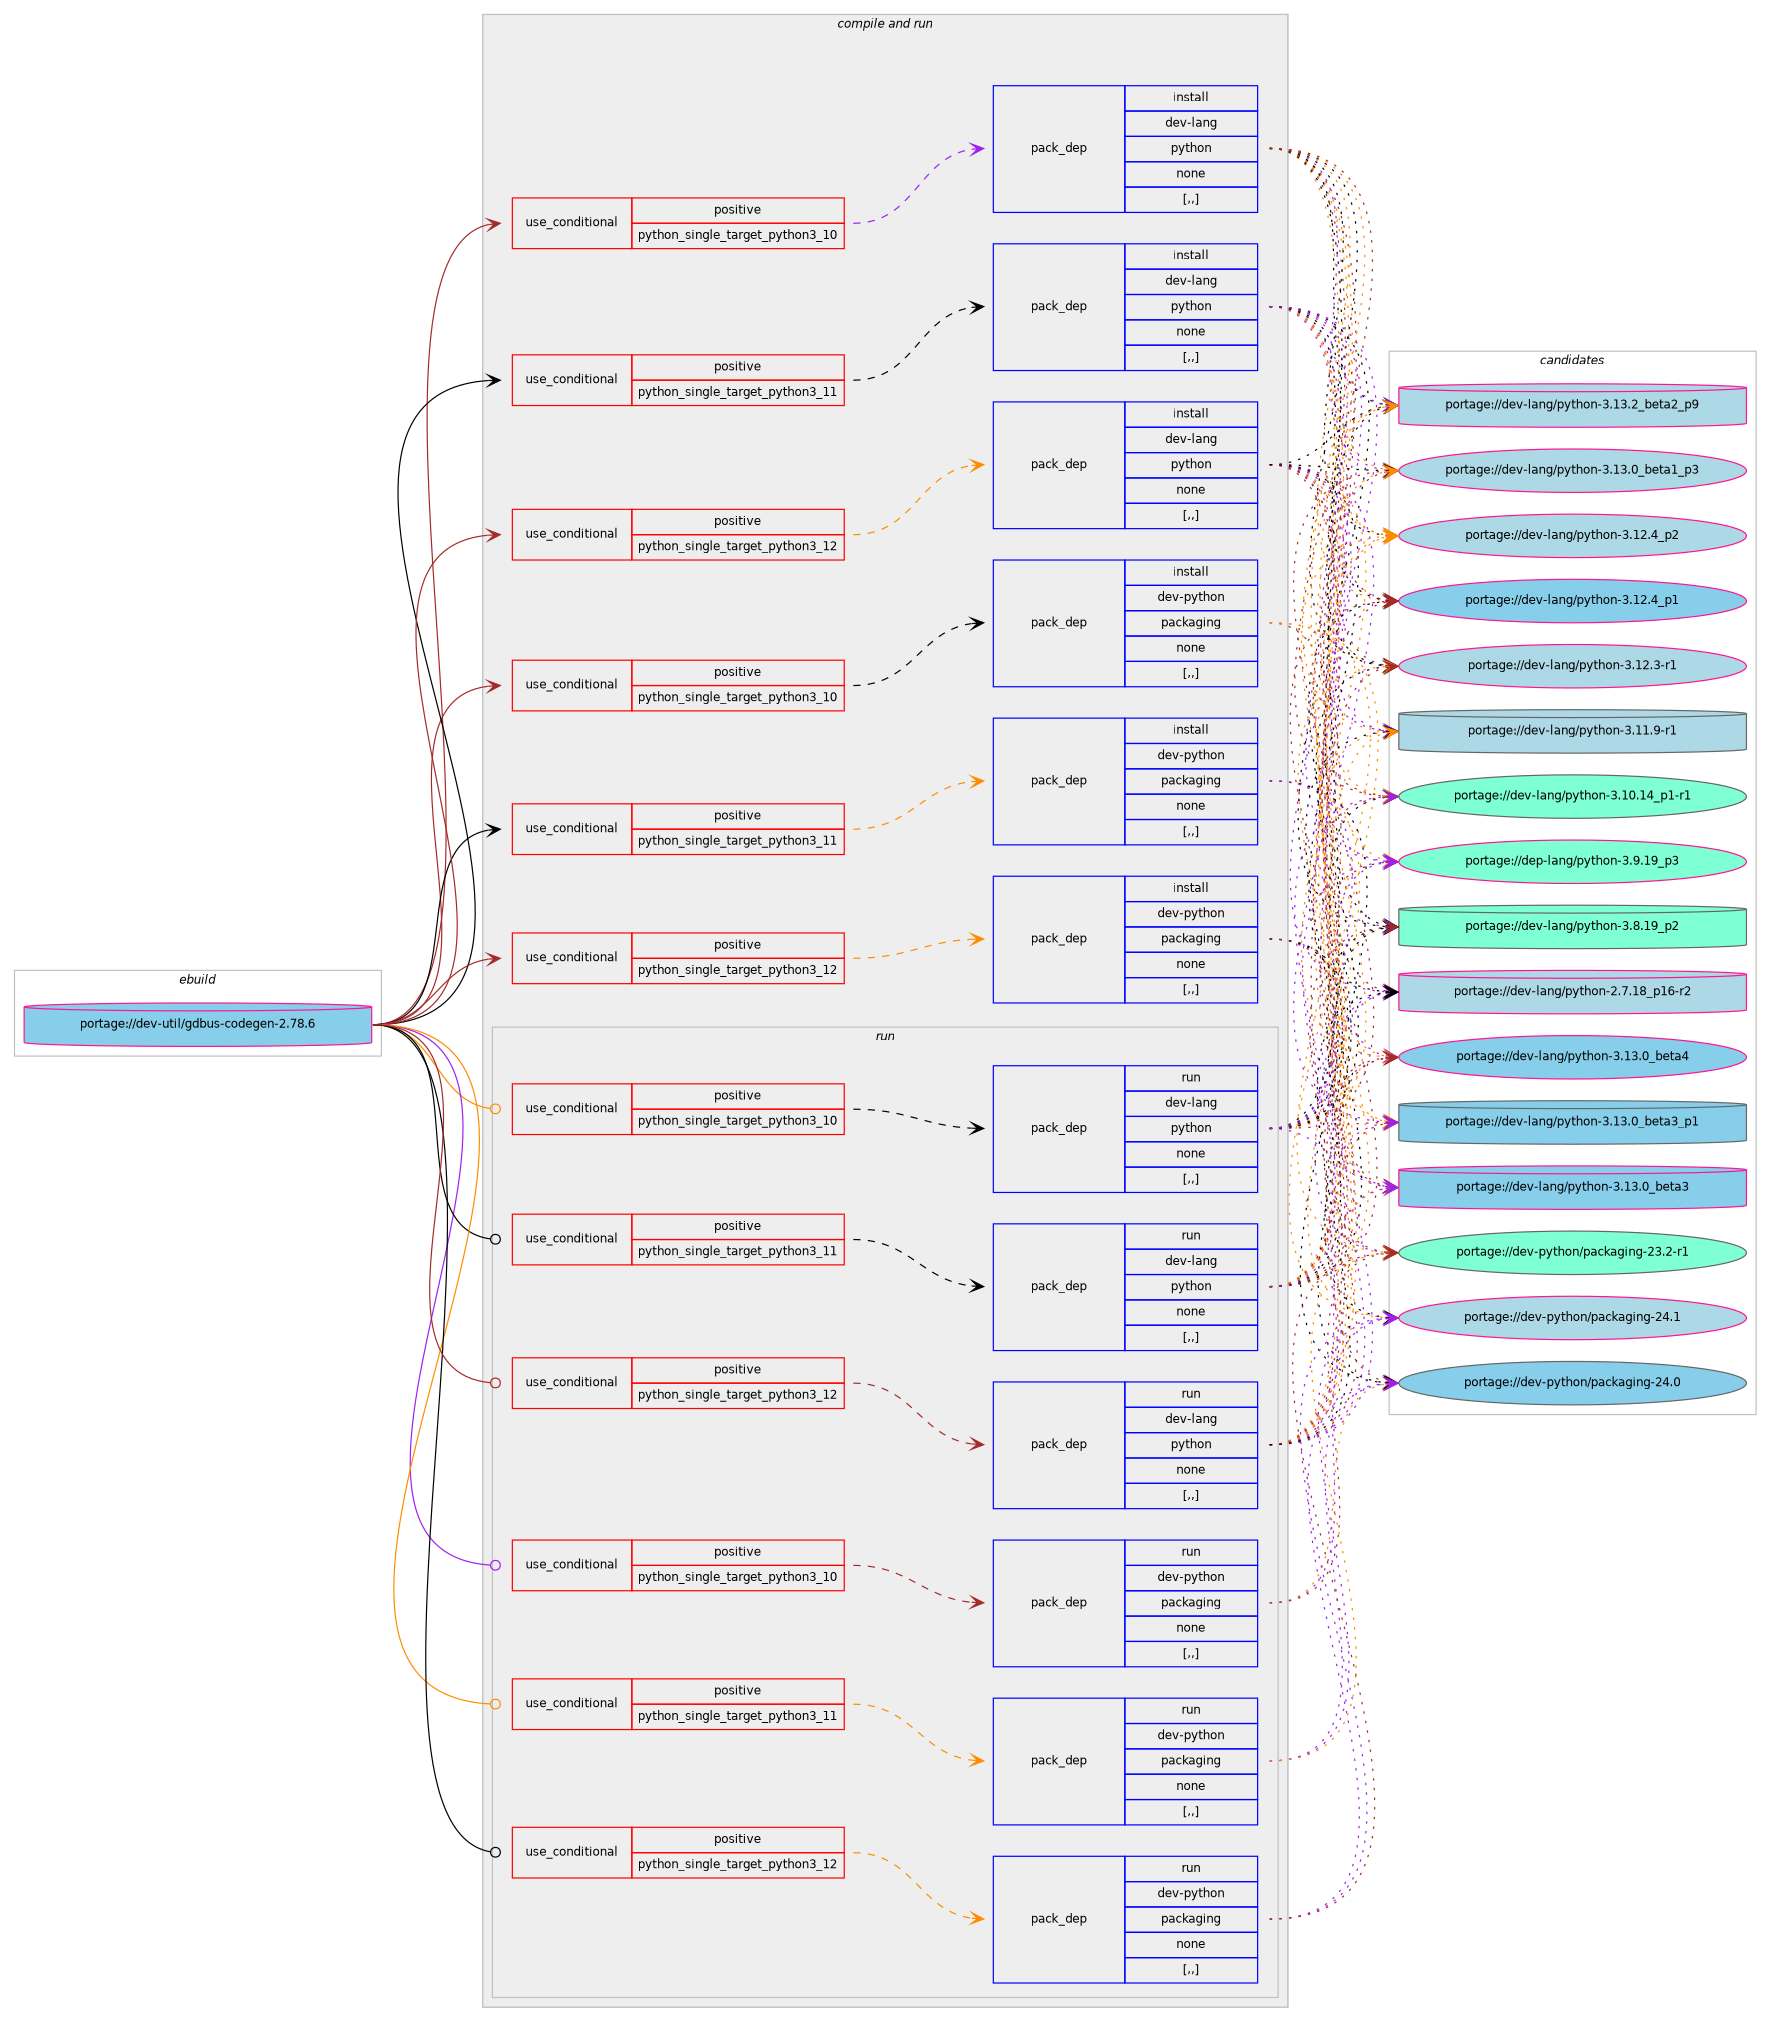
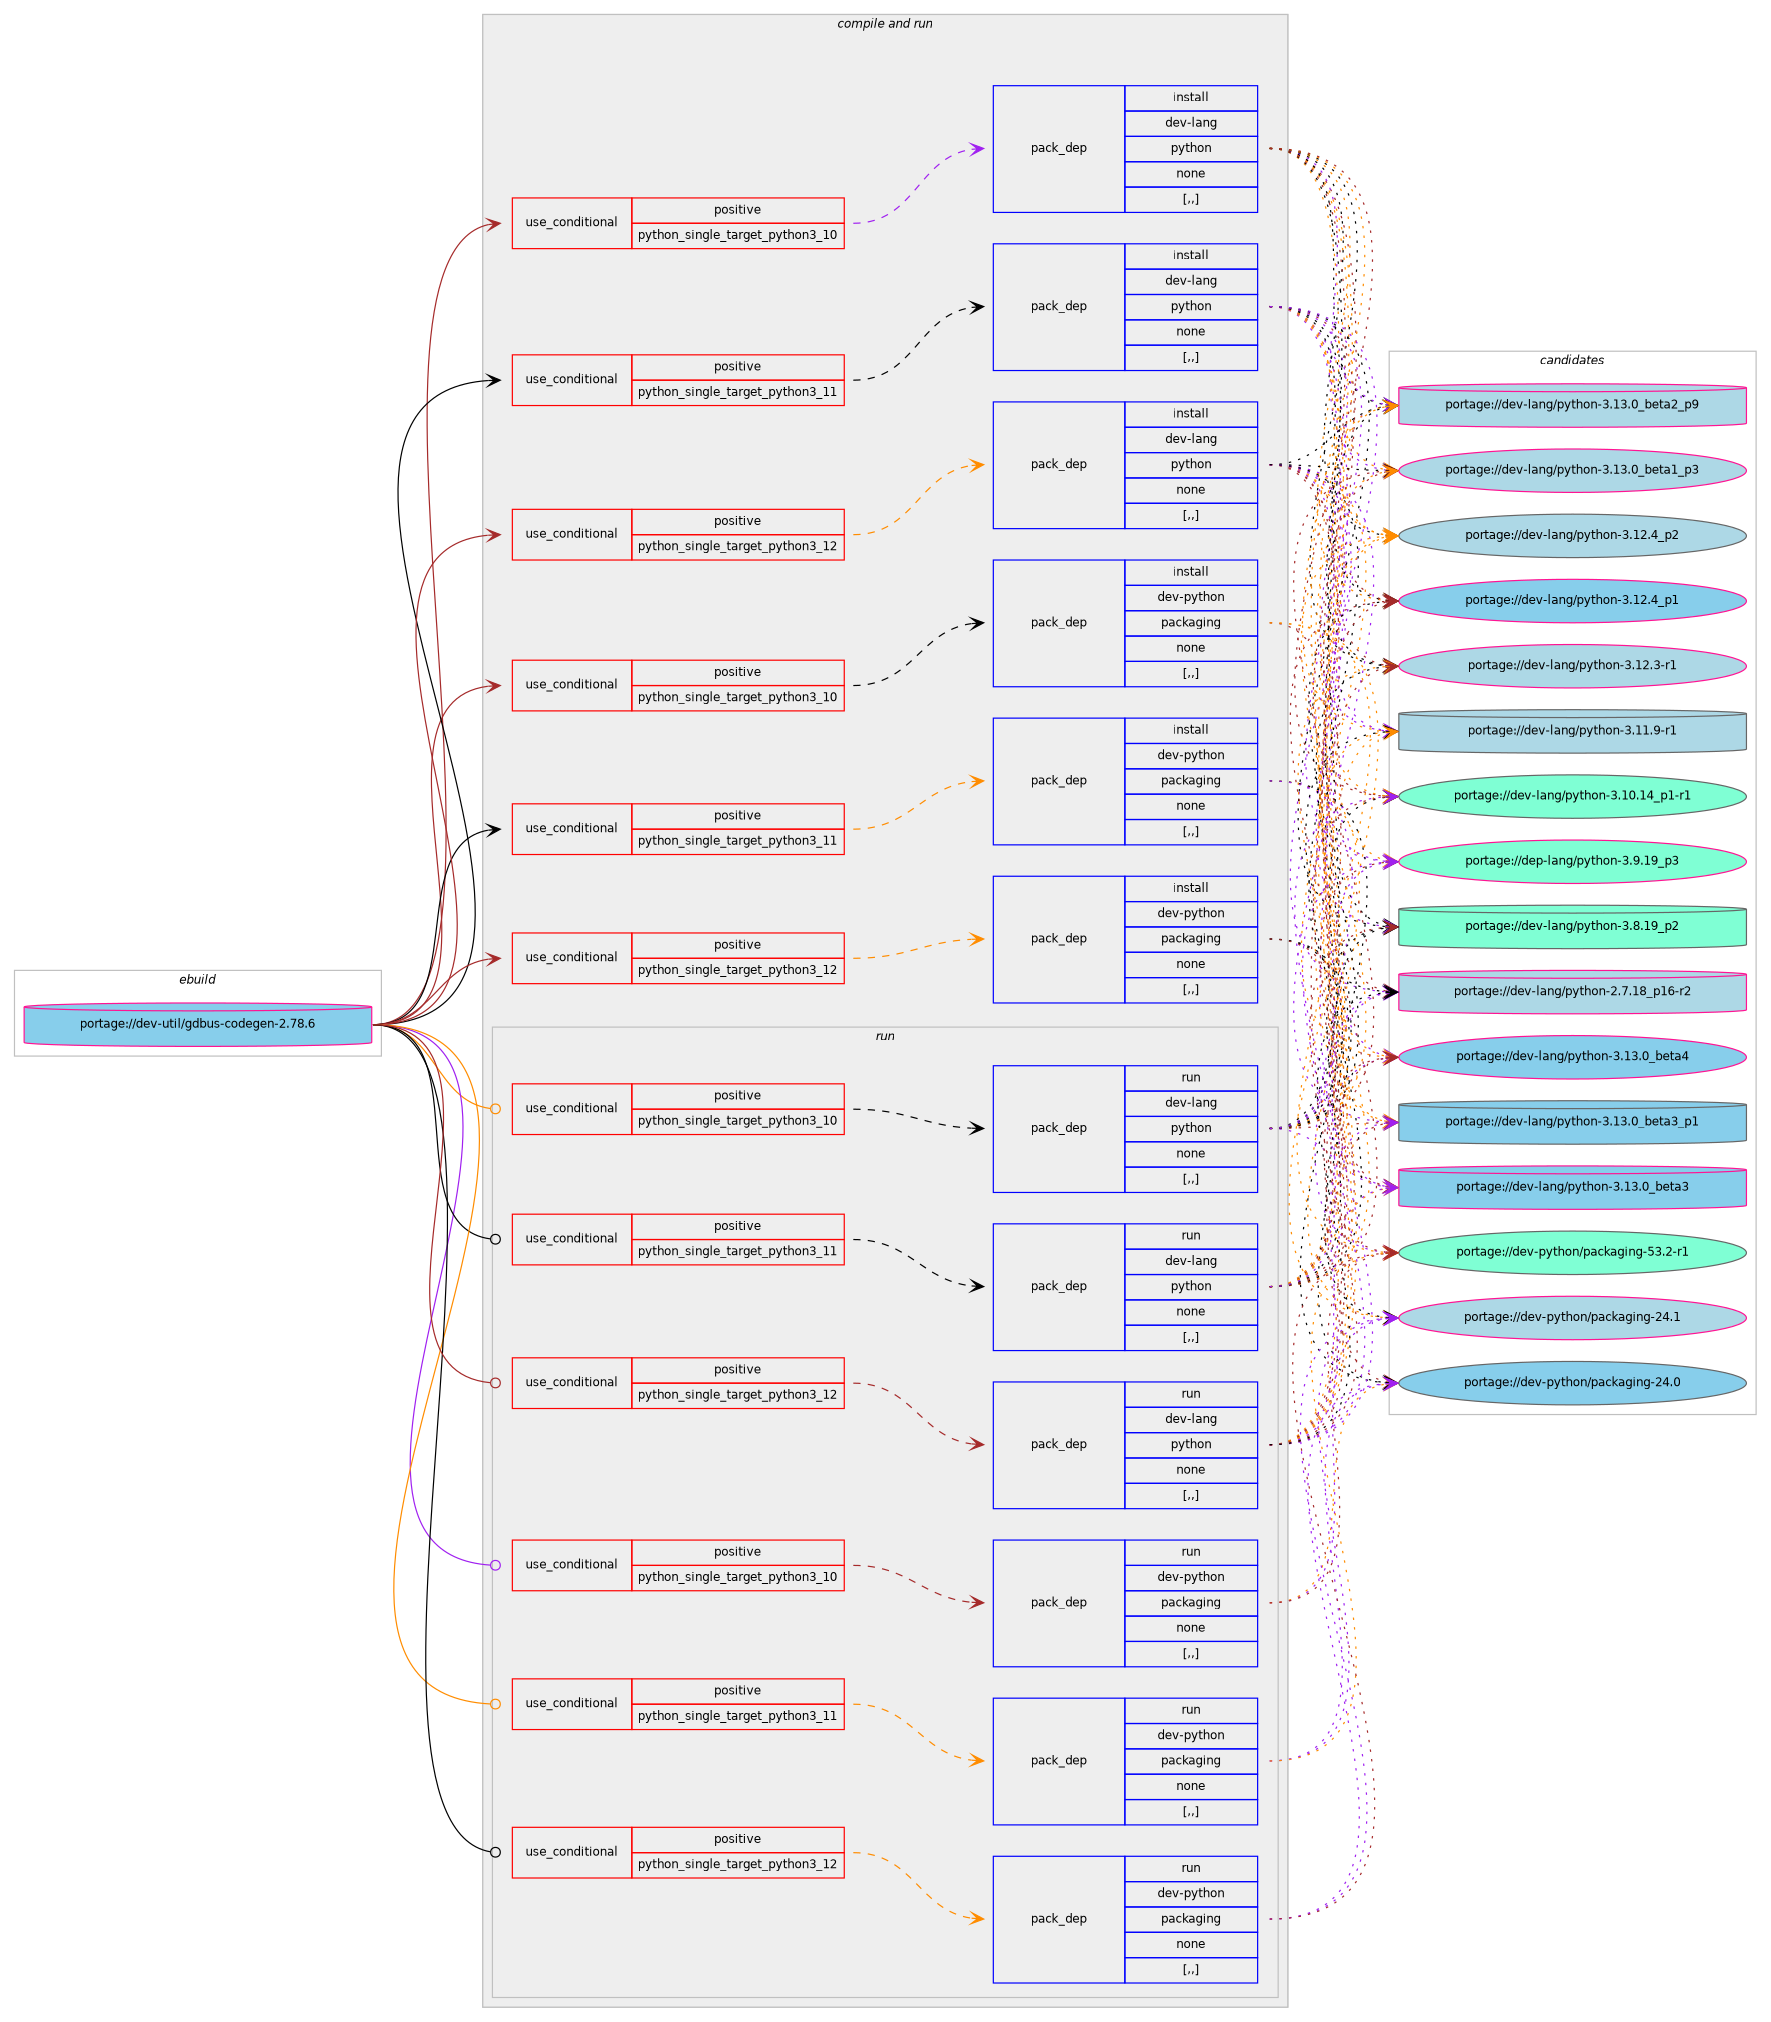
(1573, 406) -> (1573, 406)
(1573, 536) -> (1573, 536)
(1573, 1253) -> (1573, 1253)
